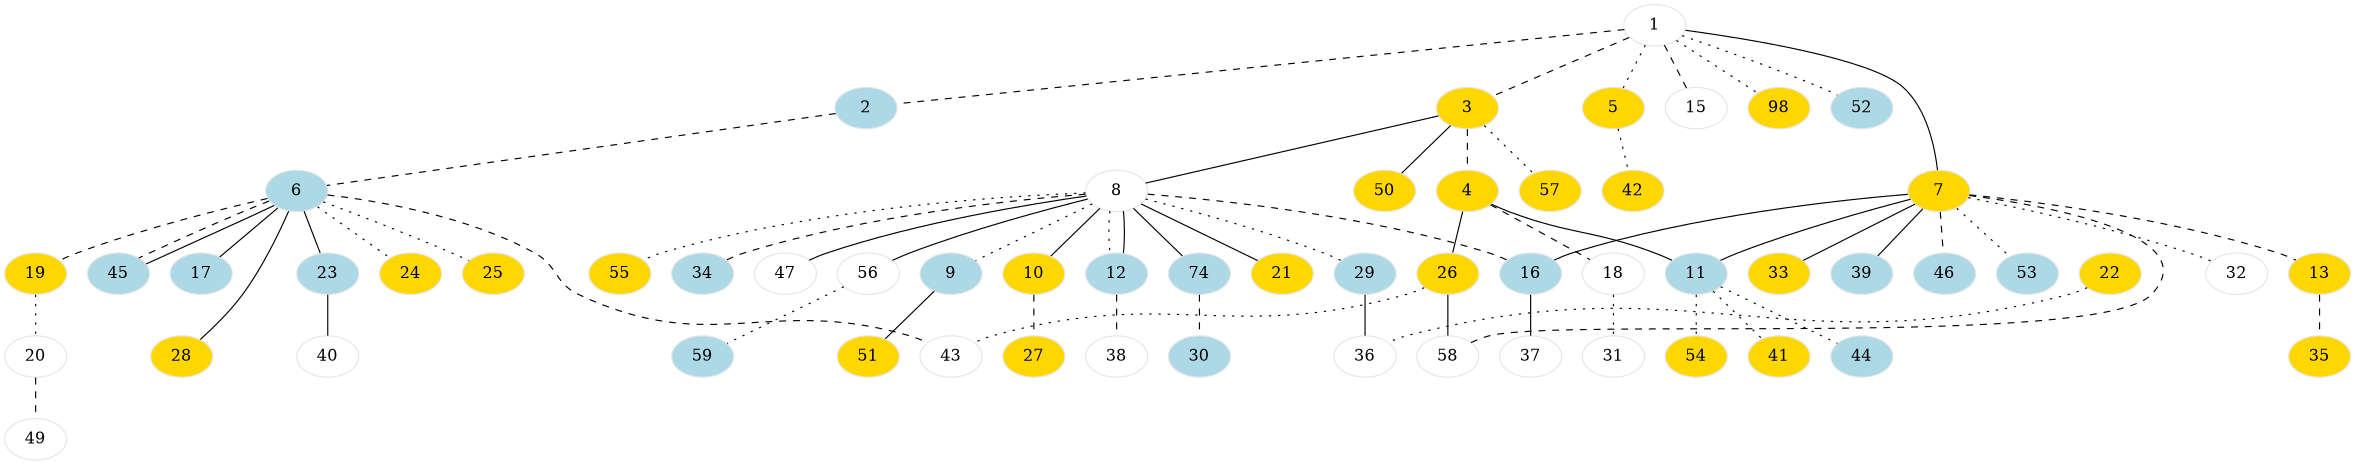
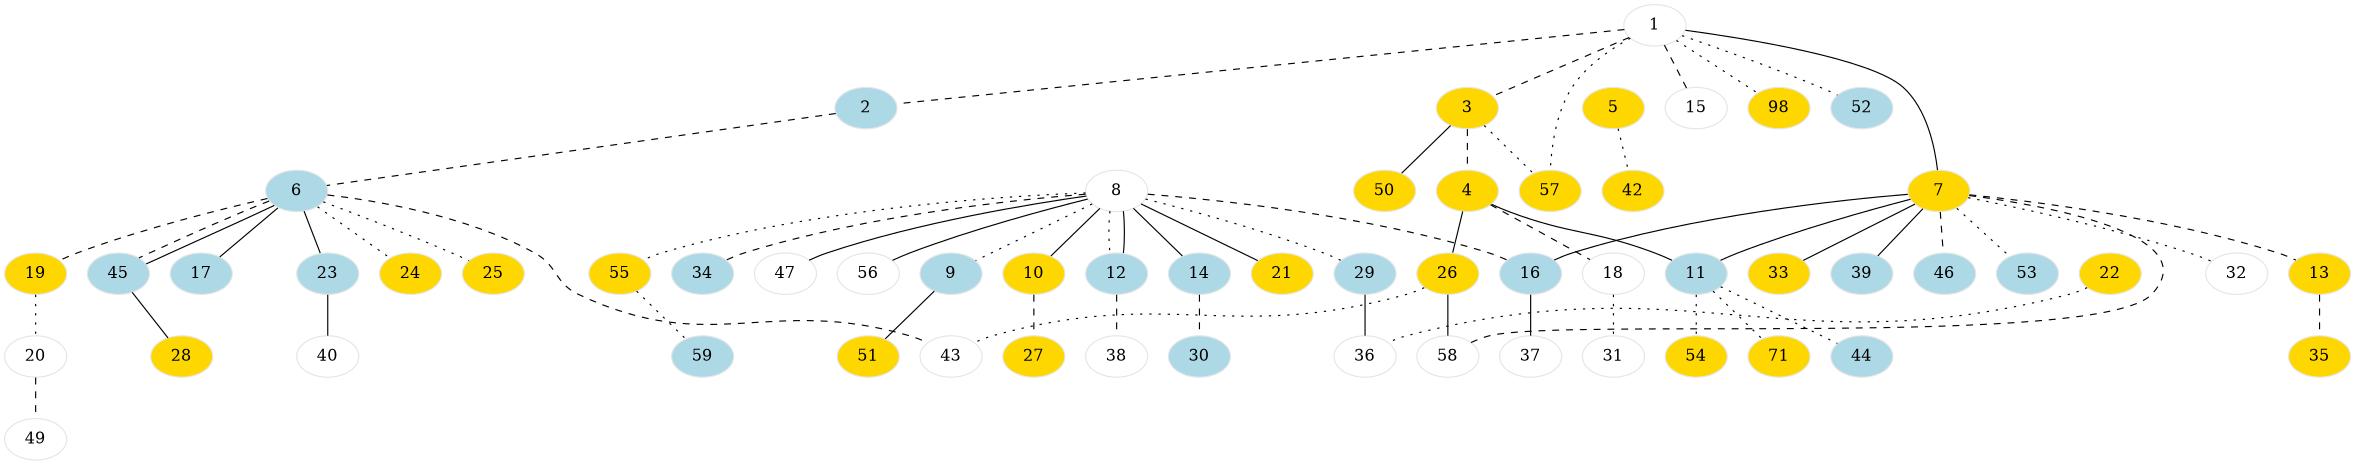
(1634, 67) -> (1570, 91)
(1292, 150) -> none
(1199, 274) -> (1199, 274)
(252, 281) -> (150, 315)
(788, 314) -> (659, 313)
(1779, 356) -> (1779, 356)
